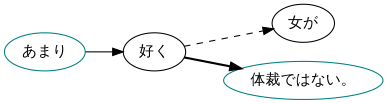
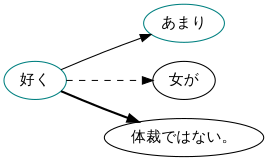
(99, 52) -> (101, 53)
(154, 52) -> (35, 80)
(303, 80) -> (184, 138)
